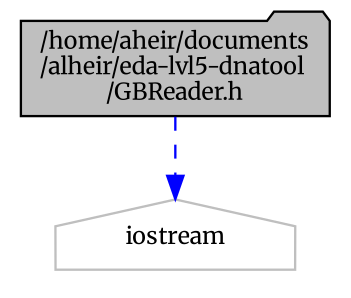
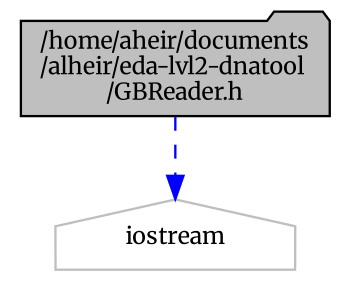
(175, 68) -> (175, 68)
